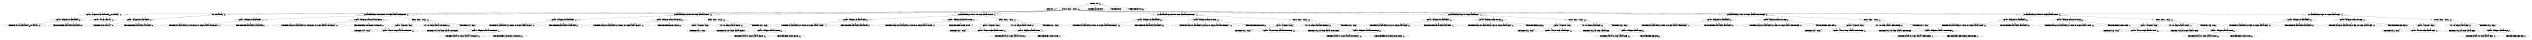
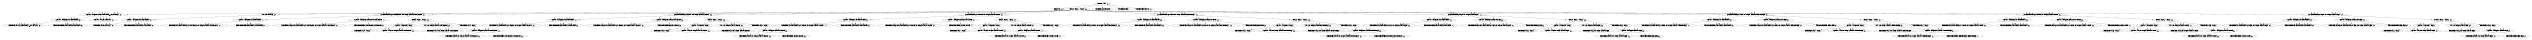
none -> (695, 31)
